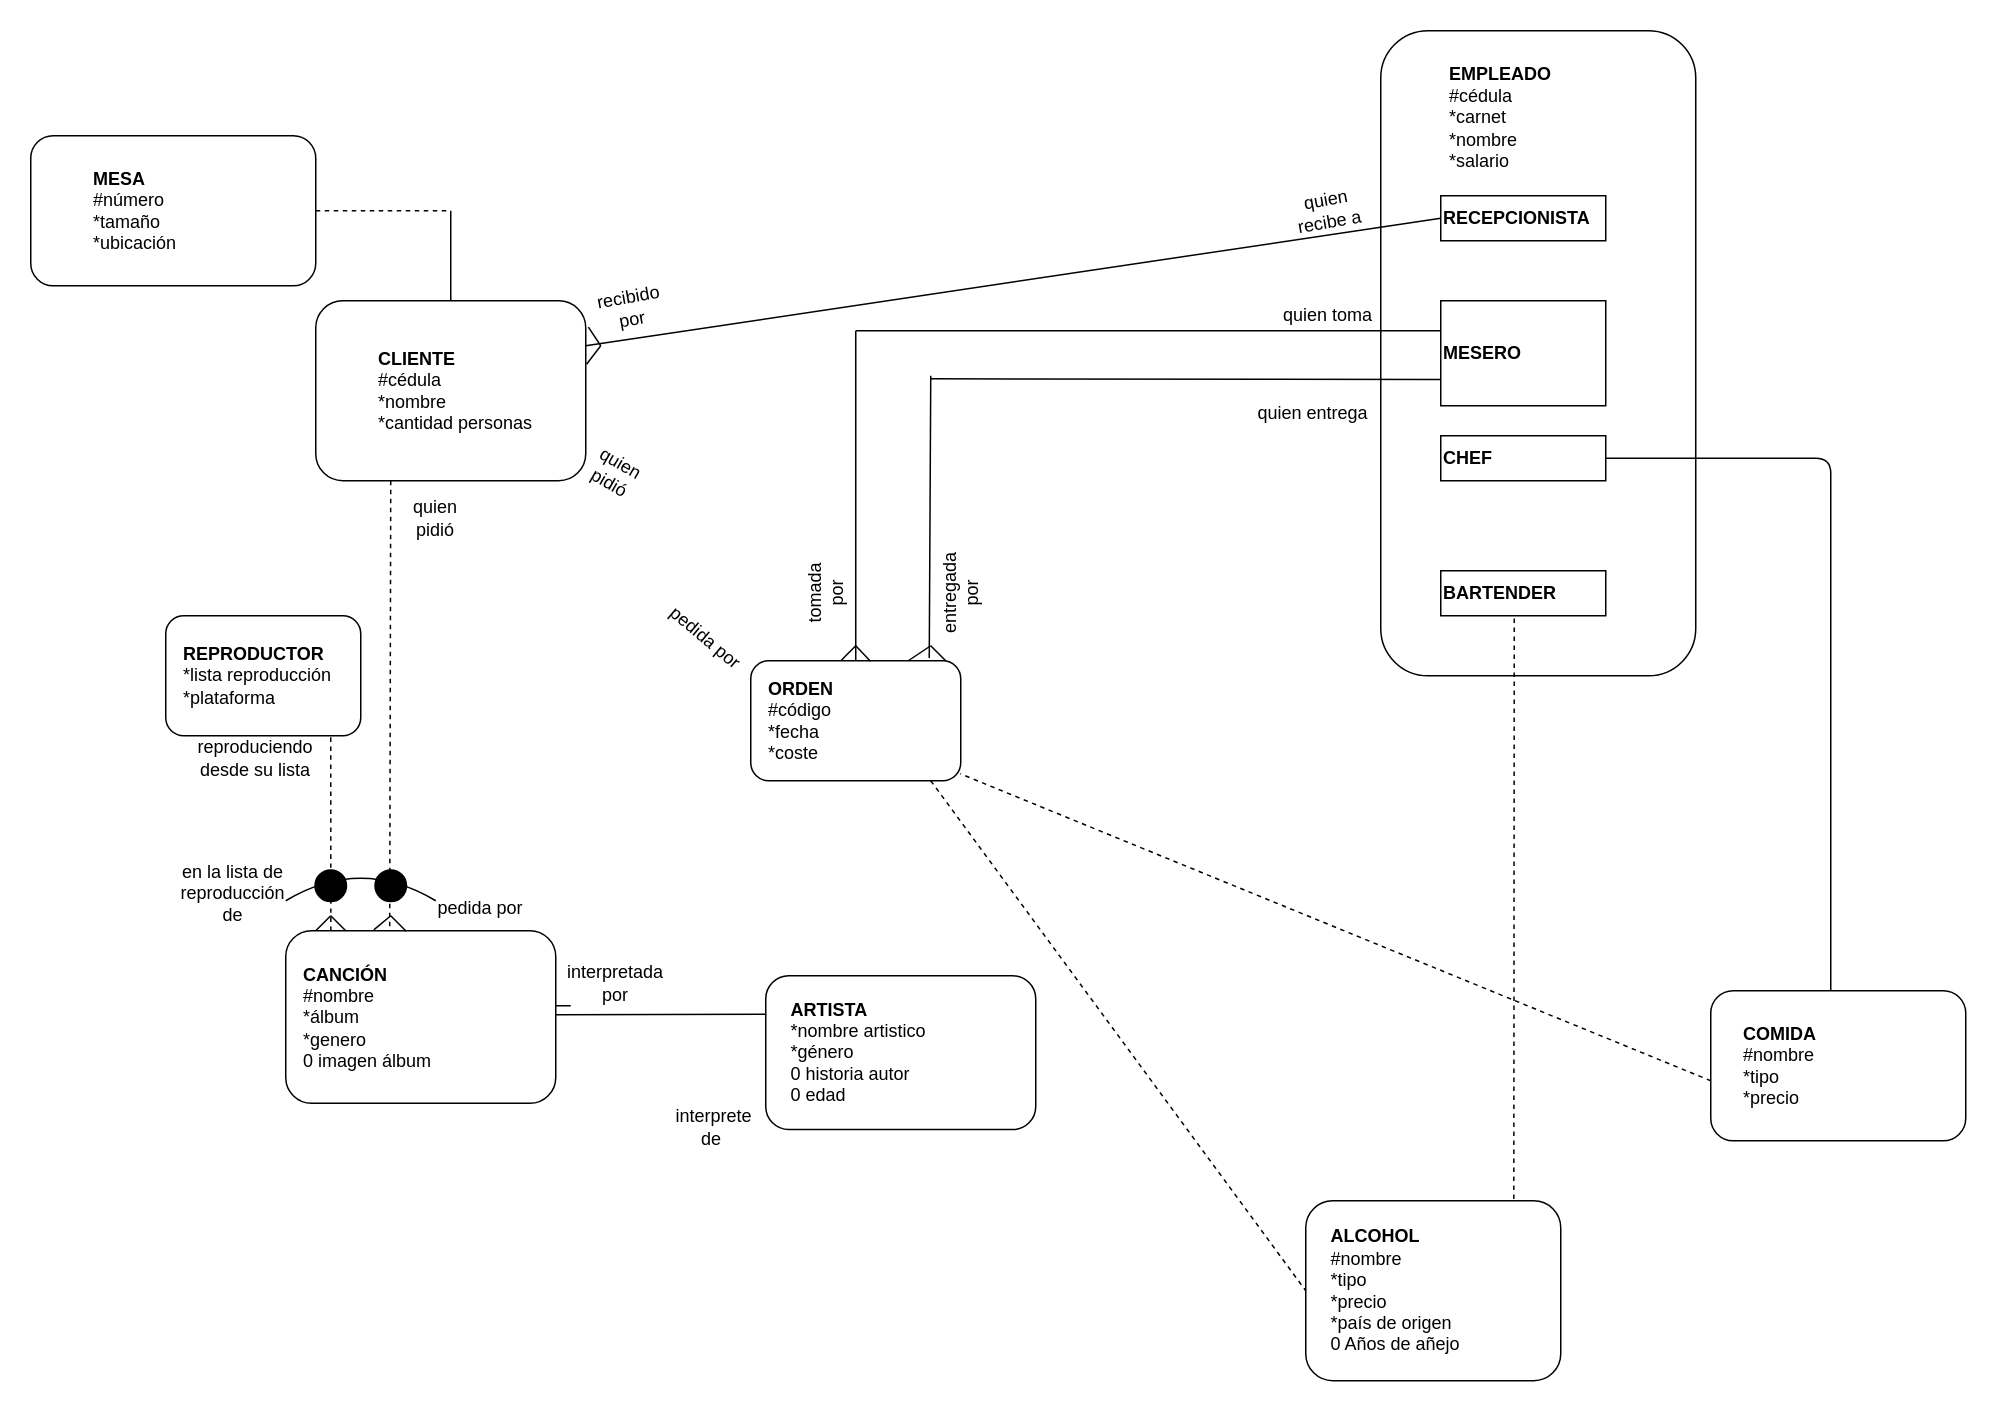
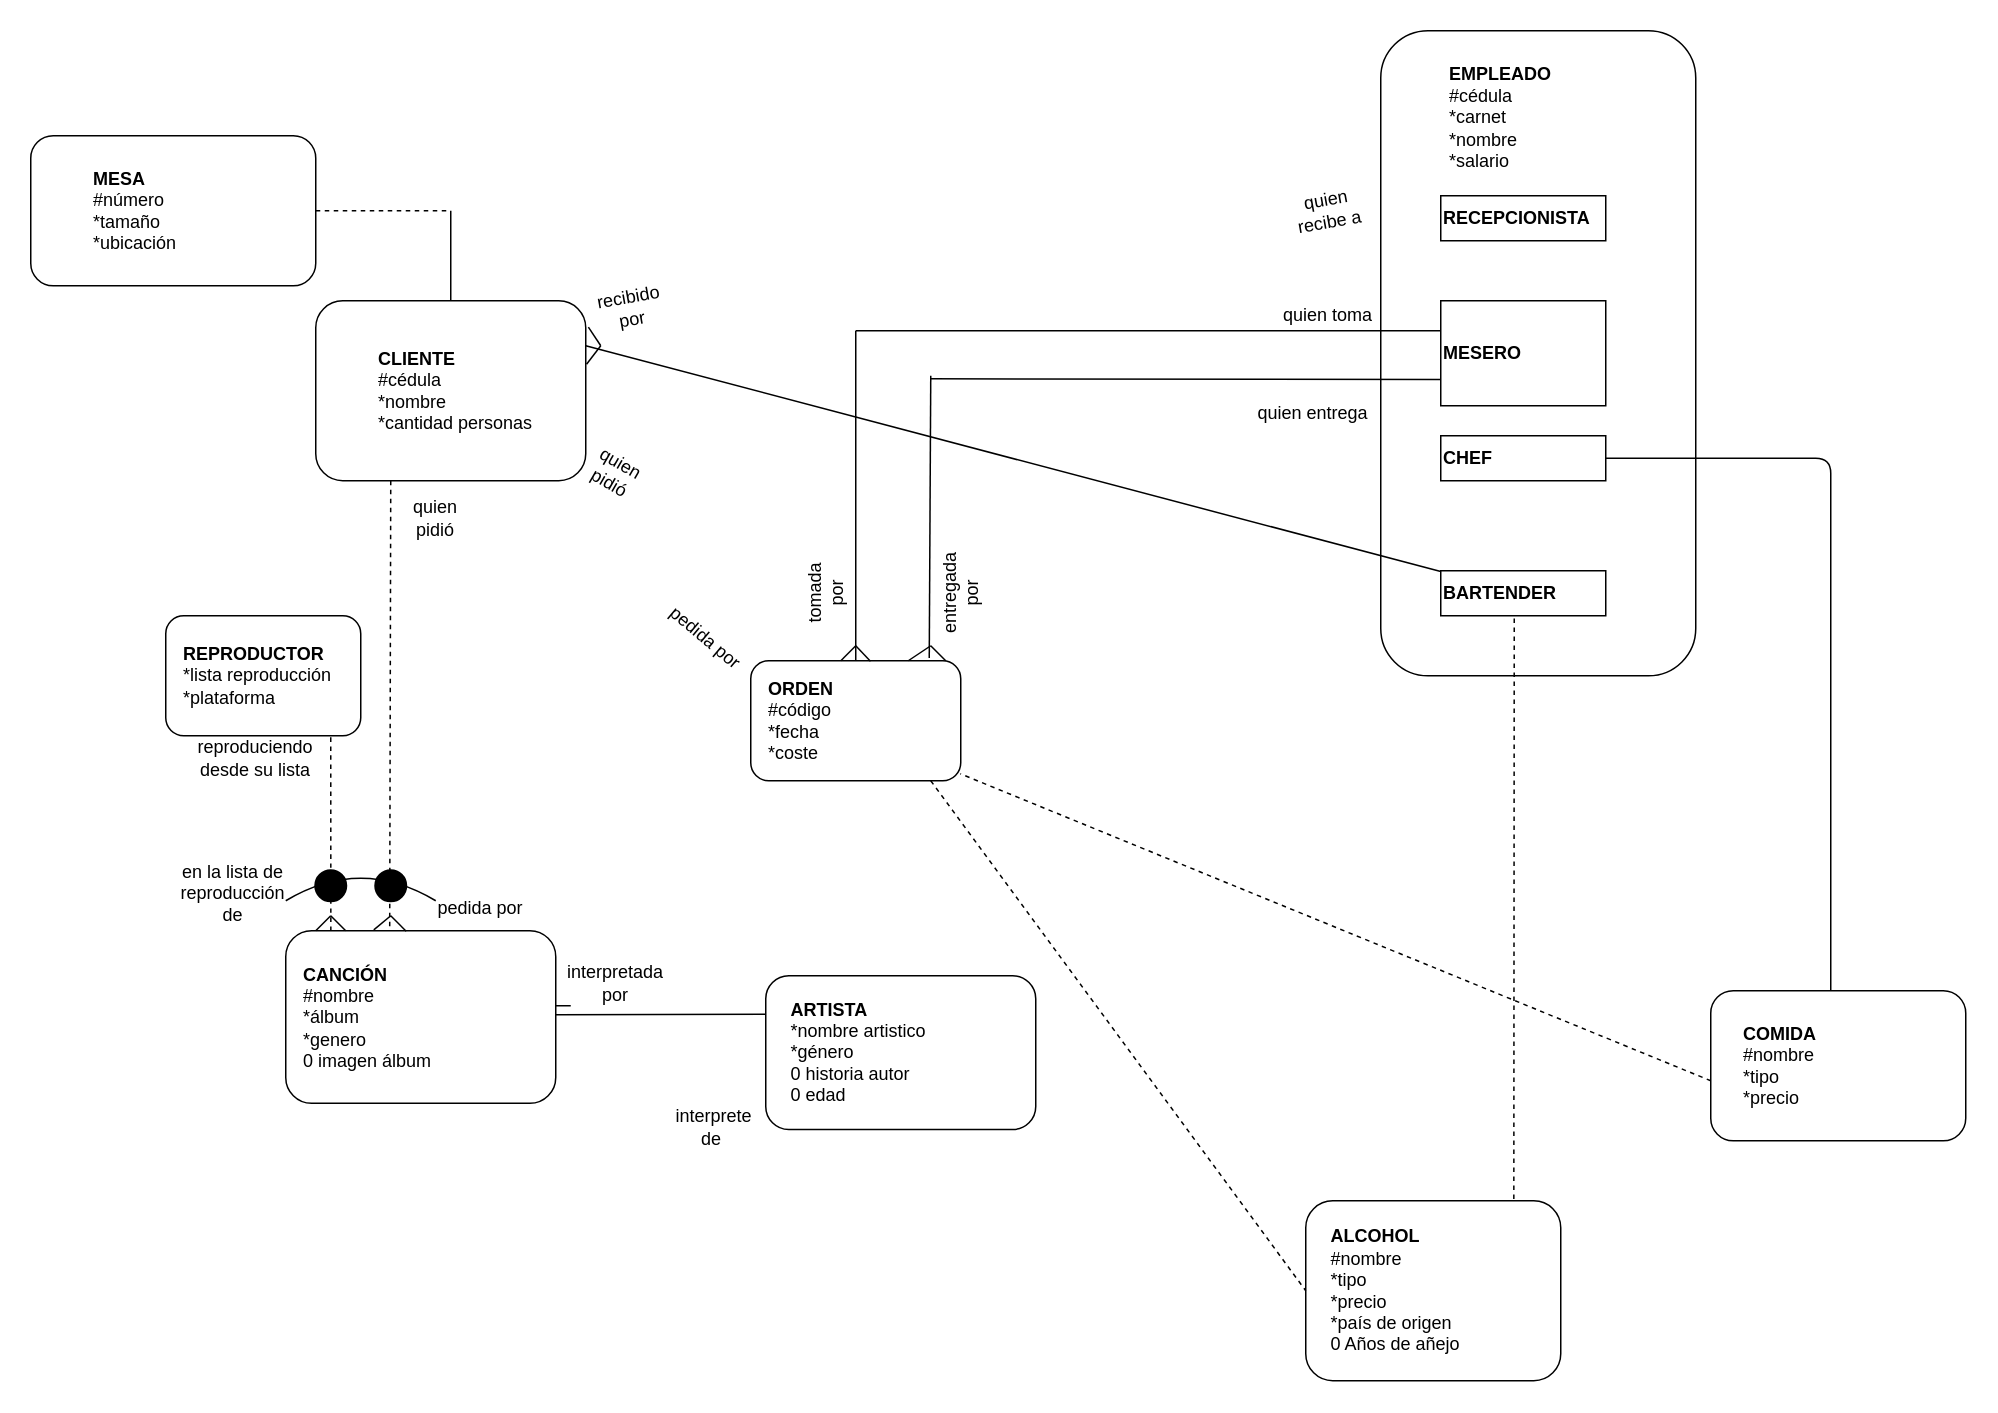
(1013, 282) -> (1013, 459)
